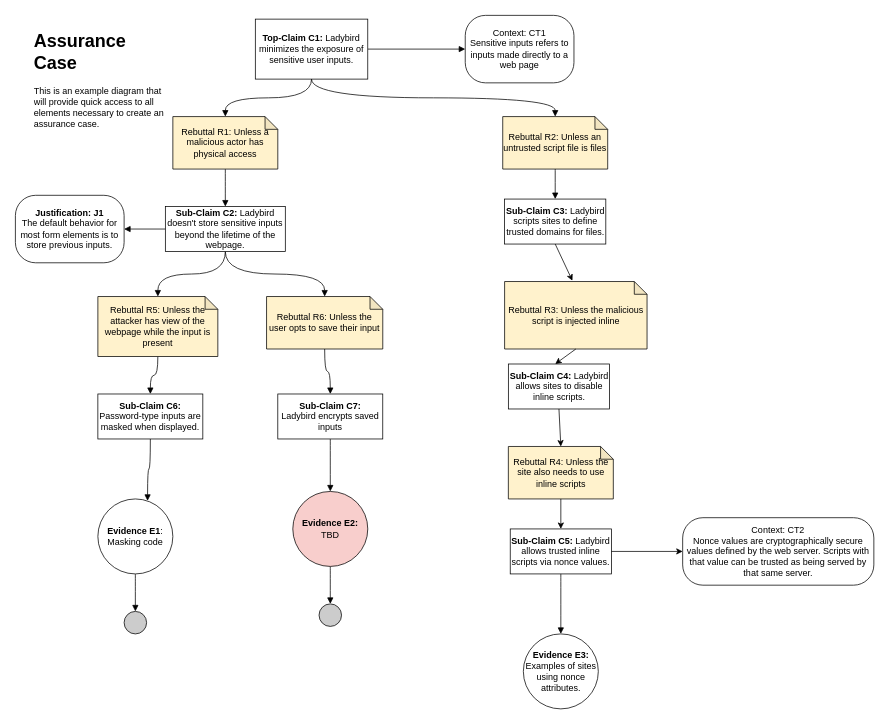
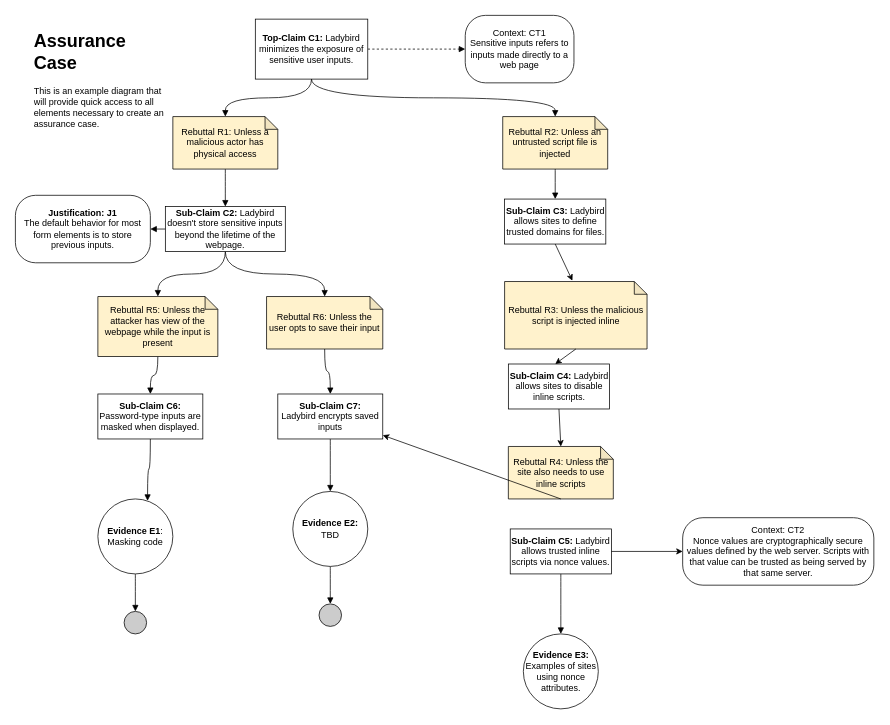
(413, 49) -> (413, 49)
(555, 143) -> (555, 143)
(556, 222) -> (556, 222)
(70, 229) -> (83, 229)
(561, 522) -> (473, 468)
(330, 529) -> (330, 529)
